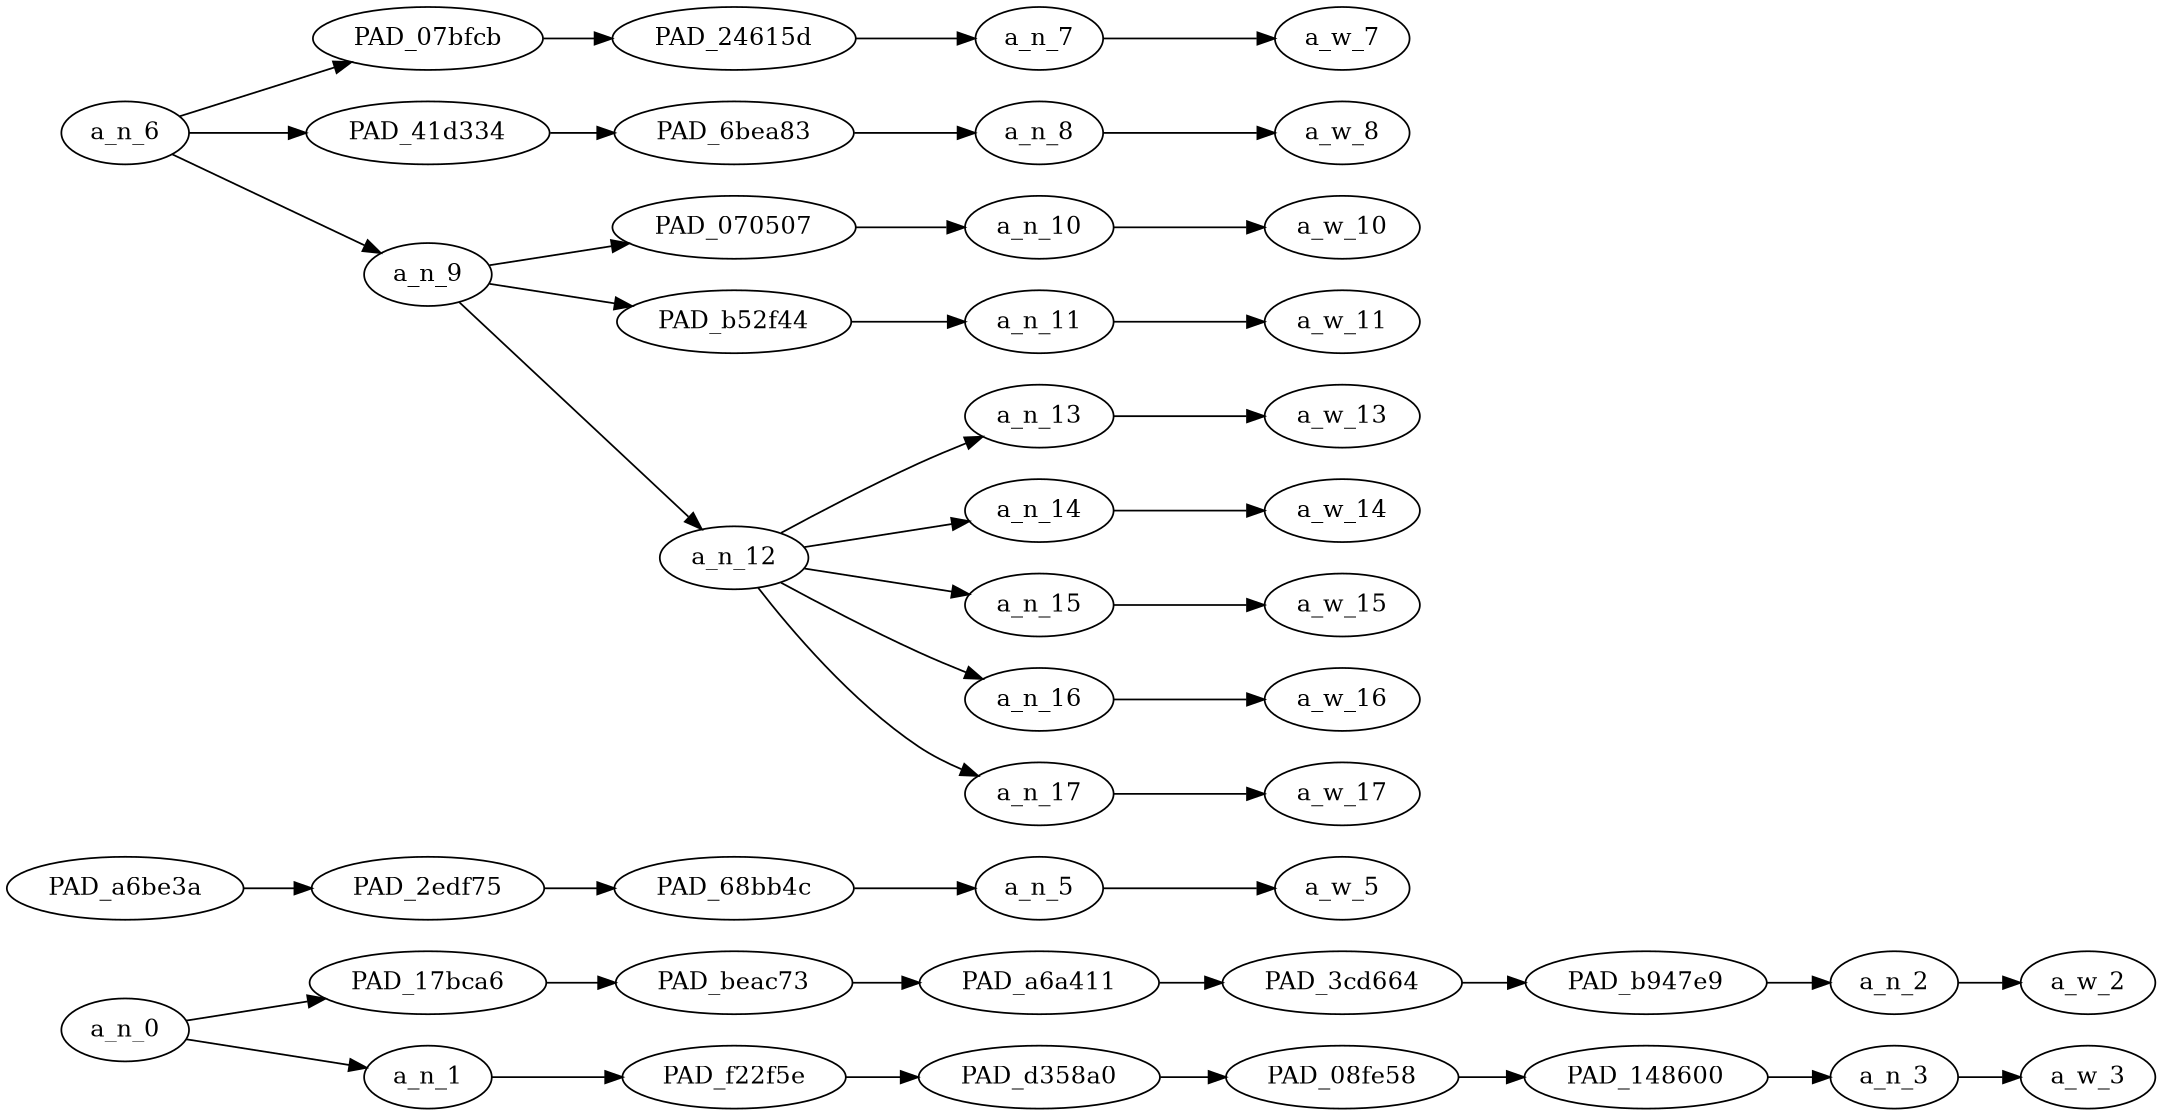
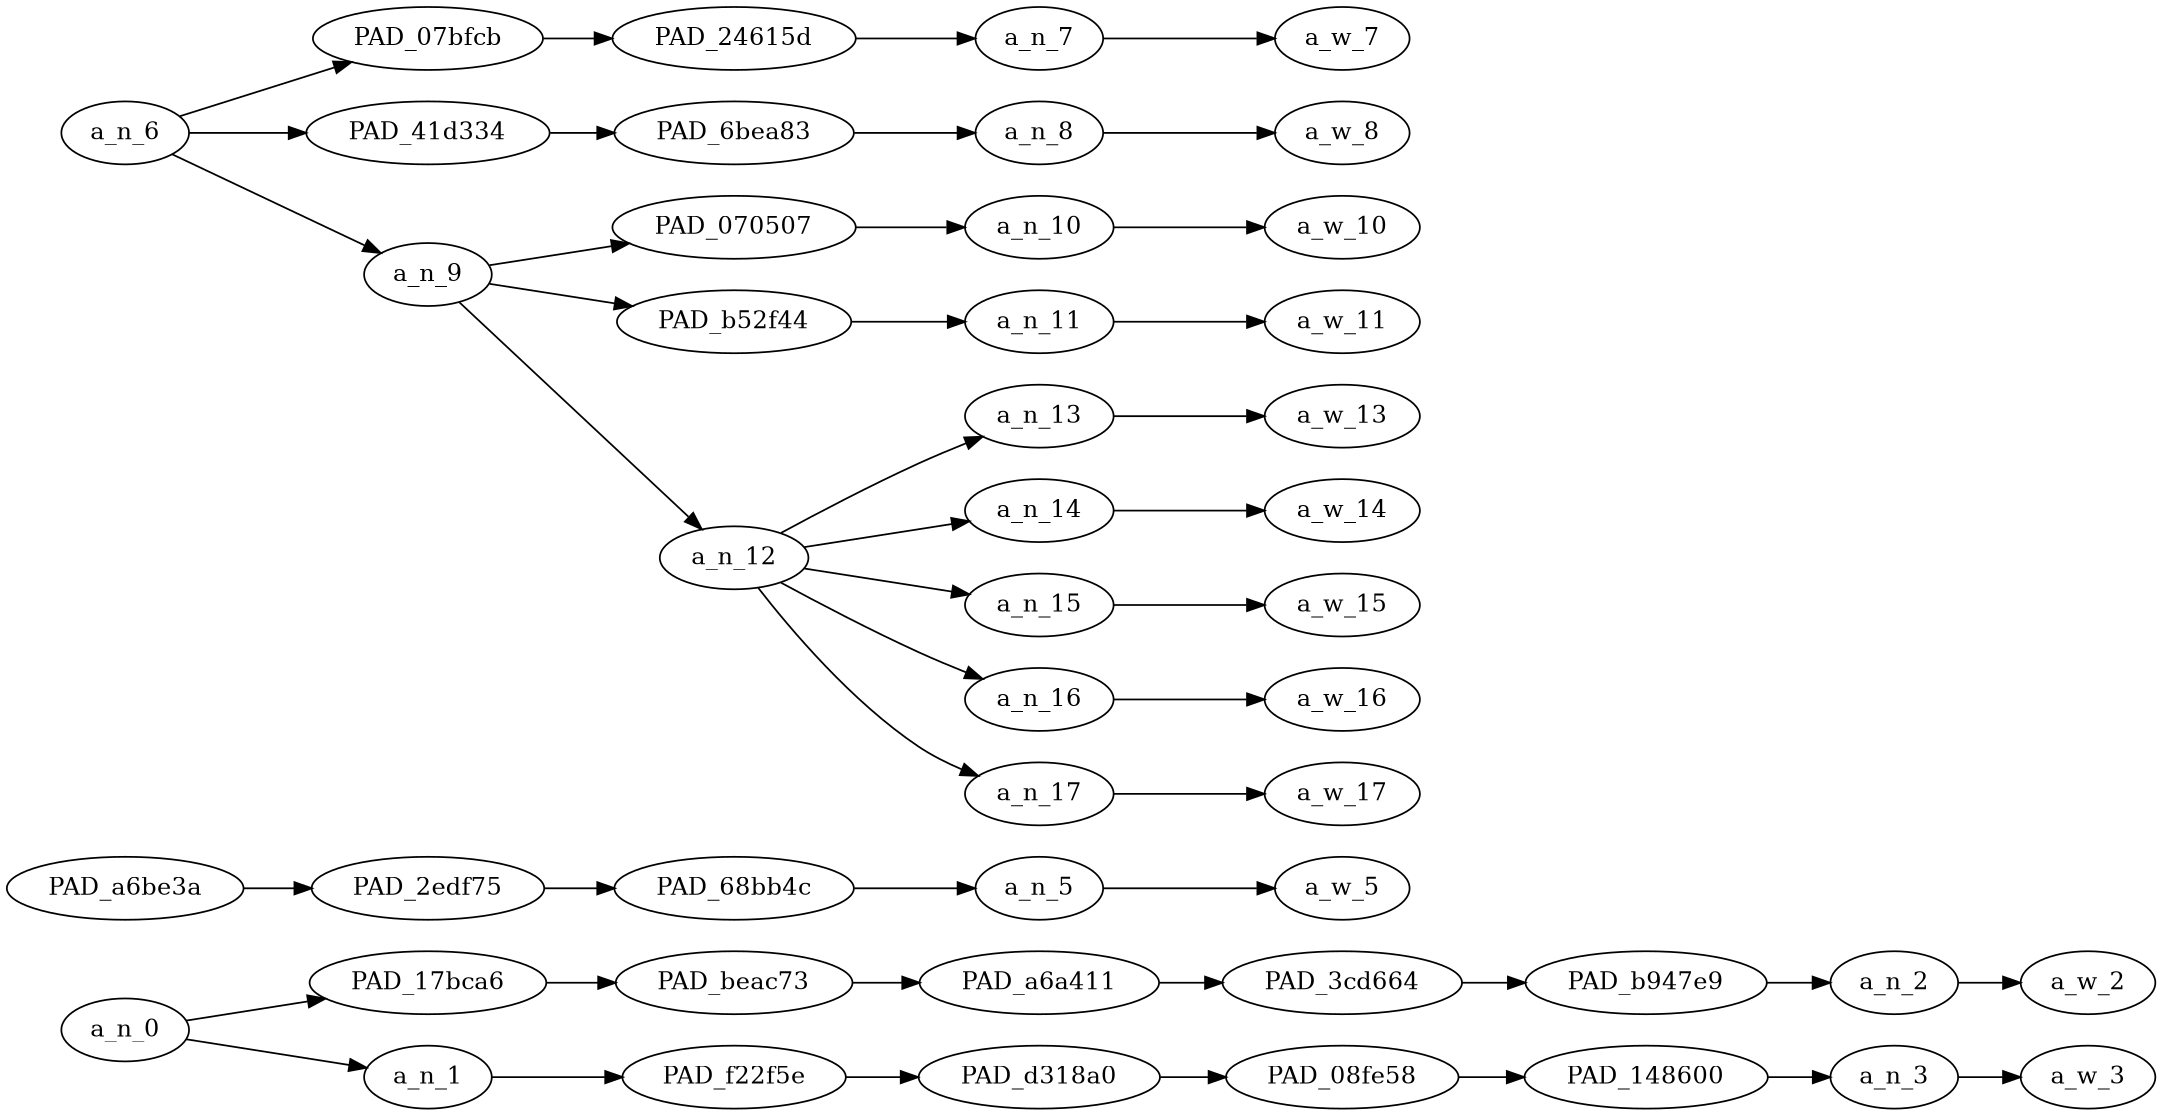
(1039, 1077) -> (1039, 1077)
